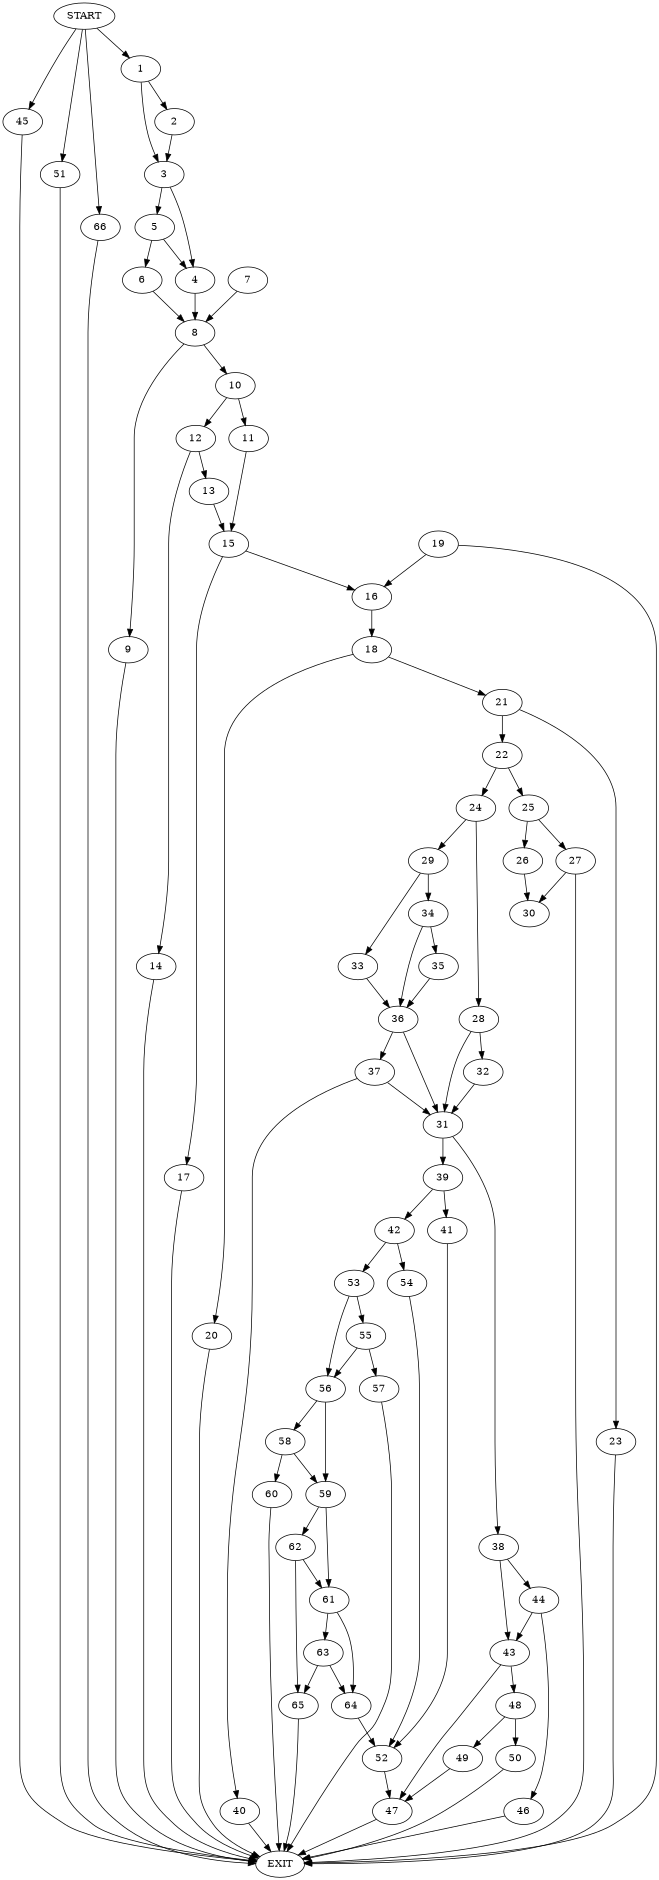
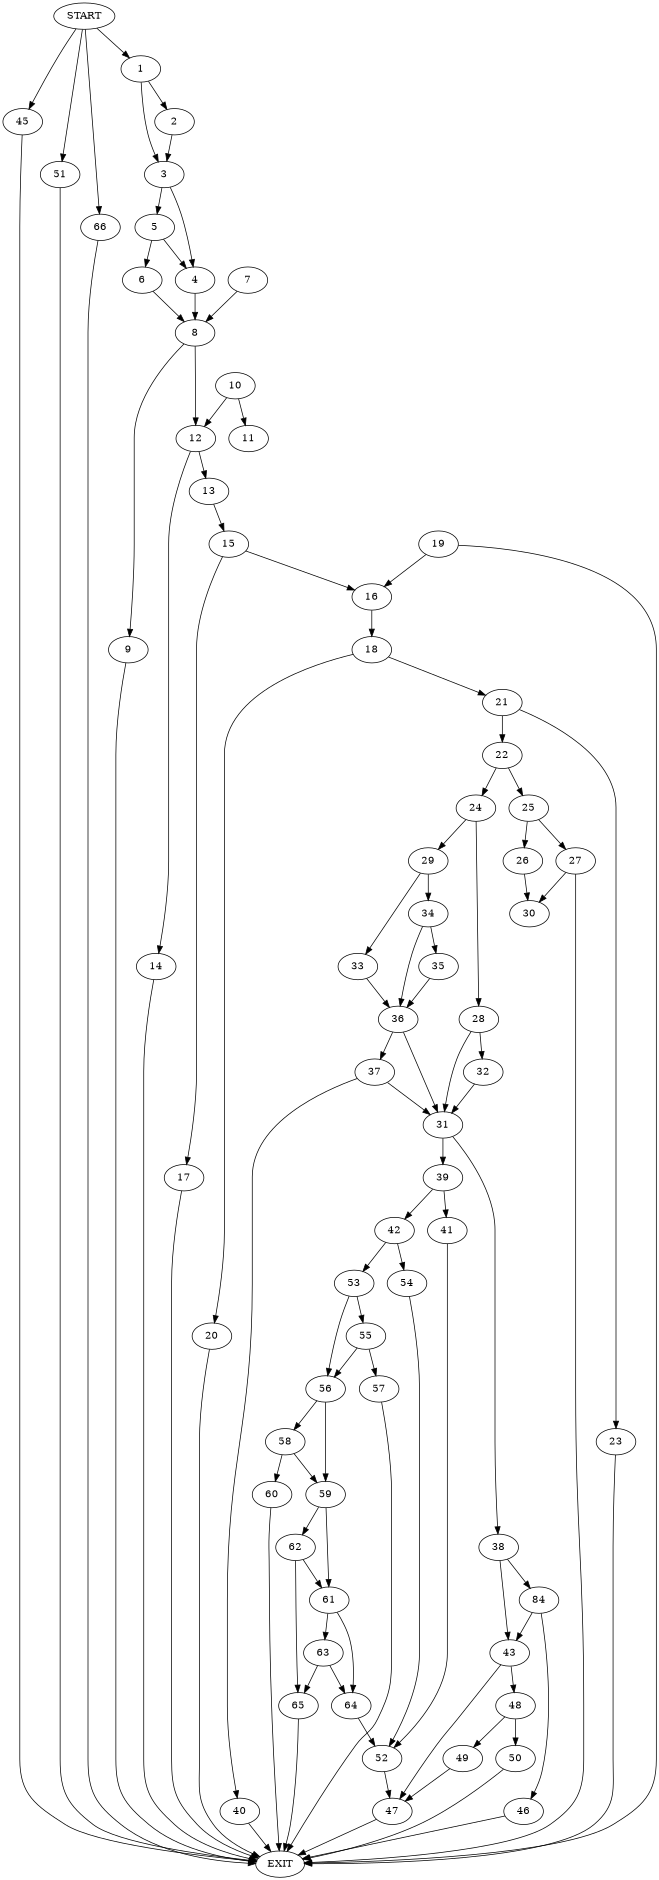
(213, 356) -> (195, 382)
(239, 488) -> none
(539, 1600) -> (539, 1600)
